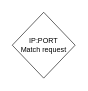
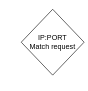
(44, 45) -> (53, 42)
